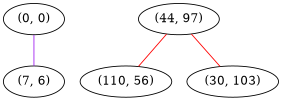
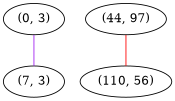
(34, 19) -> (34, 19)
(34, 82) -> (34, 82)
(233, 82) -> none
